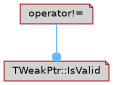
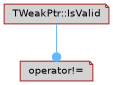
(57, 38) -> (57, 38)
